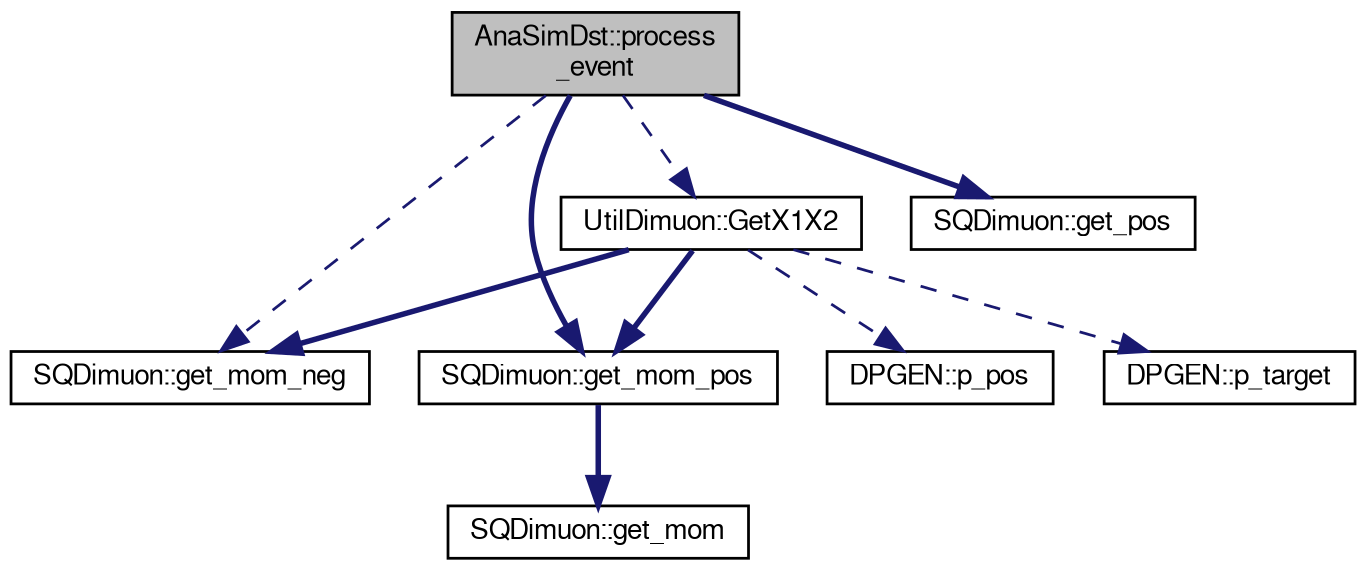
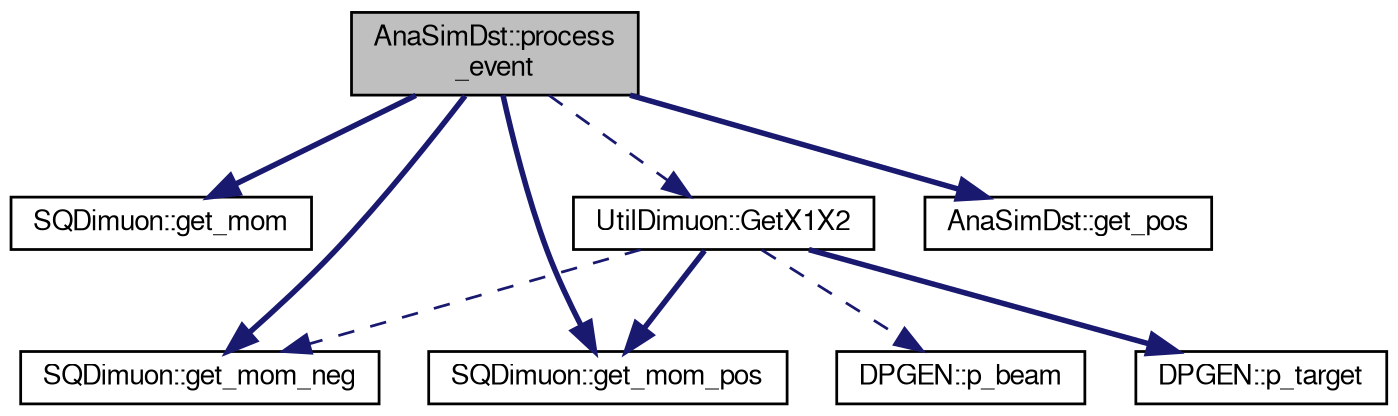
(394, 215) -> (363, 220)
(1053, 223) -> (1068, 223)
(464, 297) -> (475, 297)
(957, 297) -> (979, 297)
(940, 378) -> (961, 378)
(598, 441) -> (325, 140)
